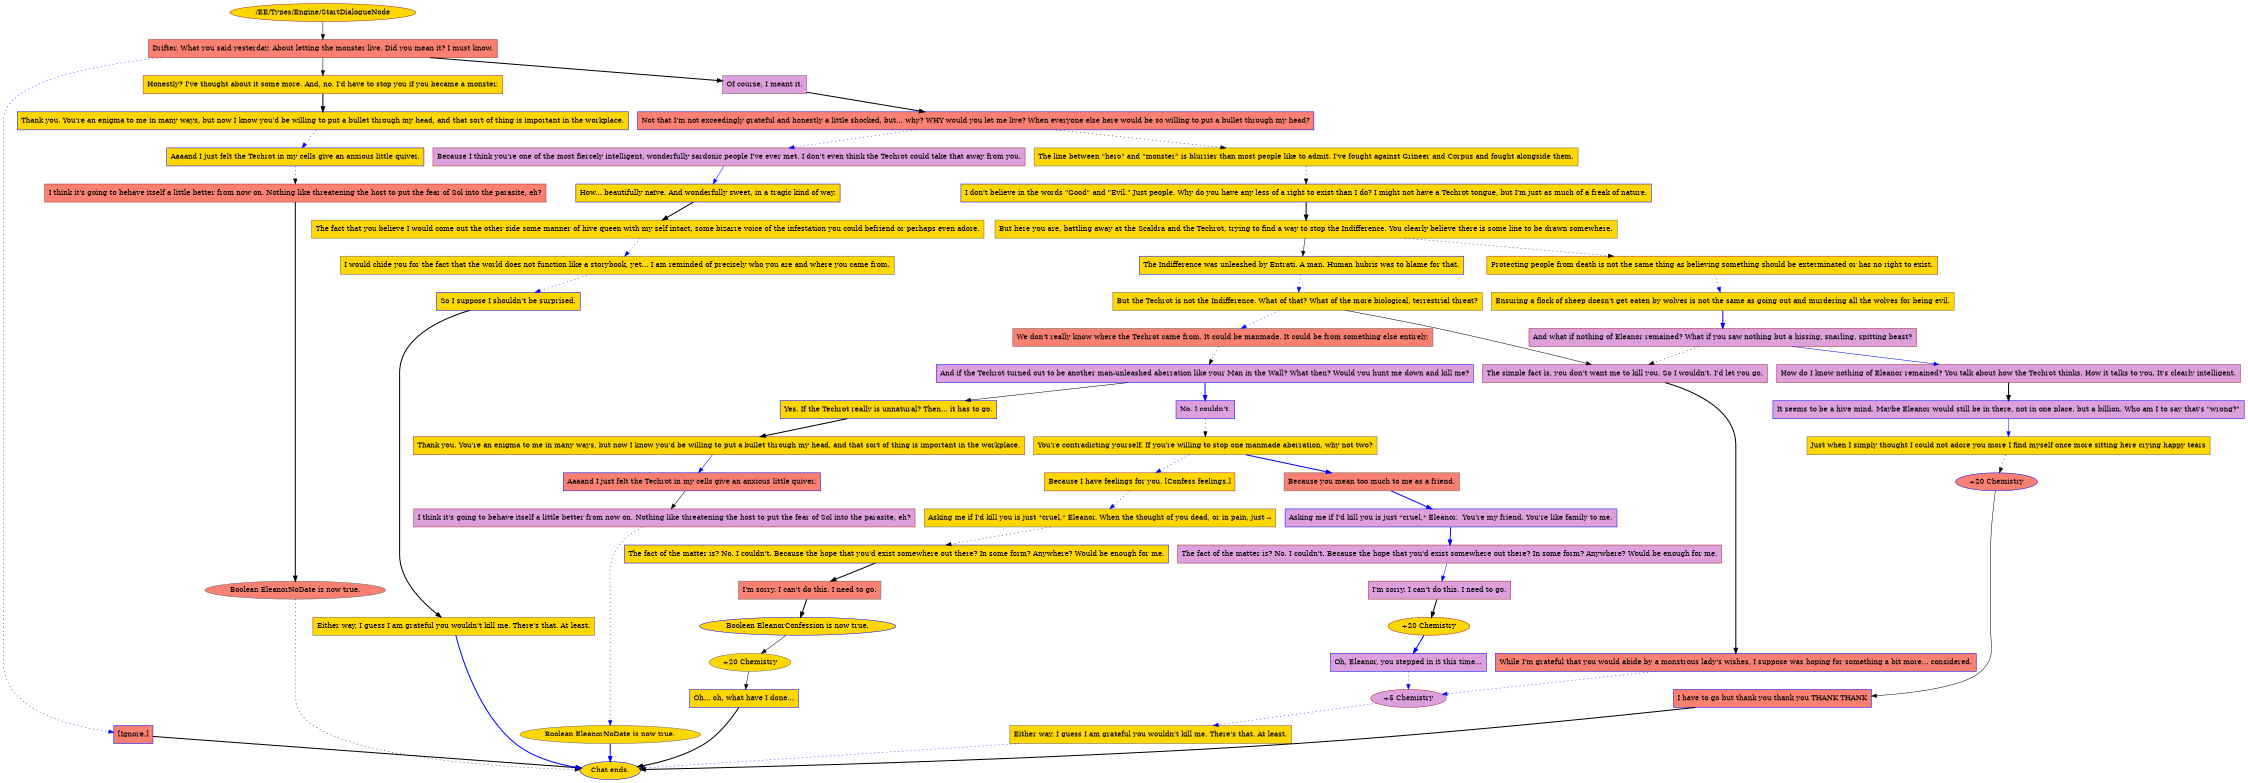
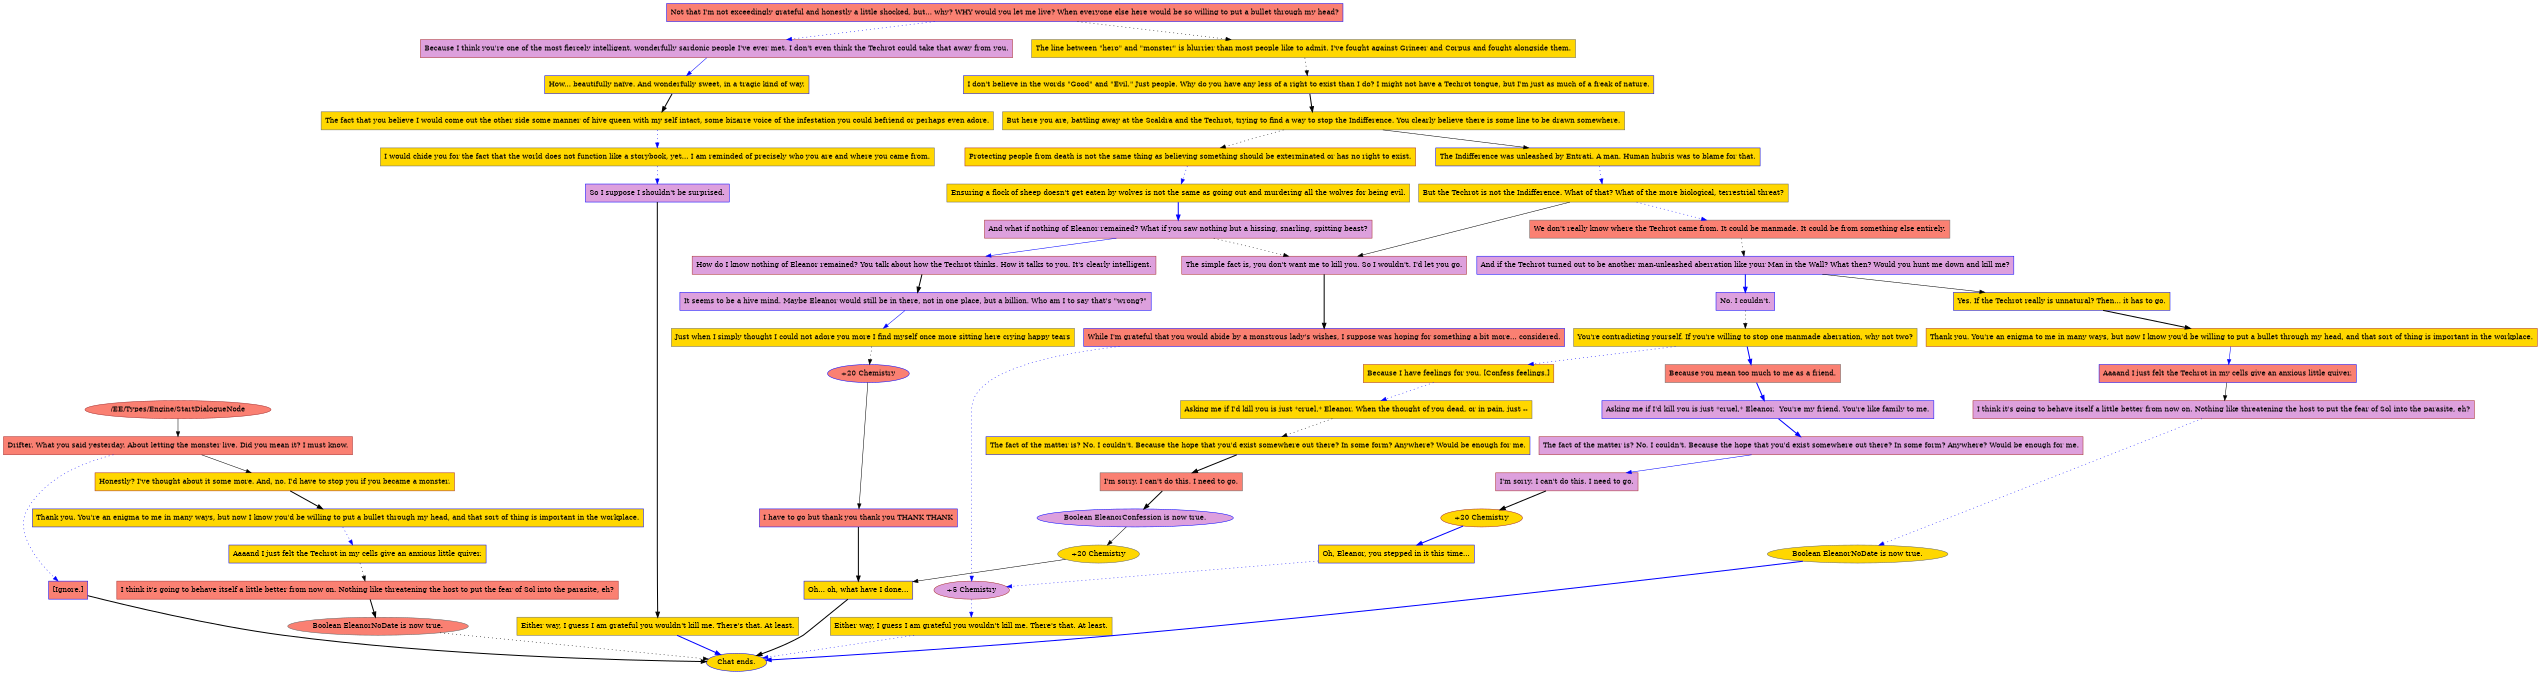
(323, 13) -> (178, 410)
(765, 85) -> none
(508, 301) -> (657, 193)
(798, 626) -> (1135, 518)
(1408, 662) -> (1396, 554)
(1171, 751) -> (858, 551)
